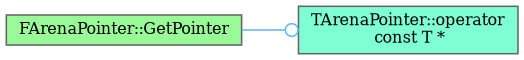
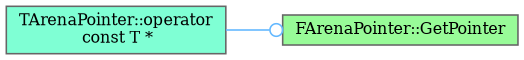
(263, 30) -> (248, 30)
